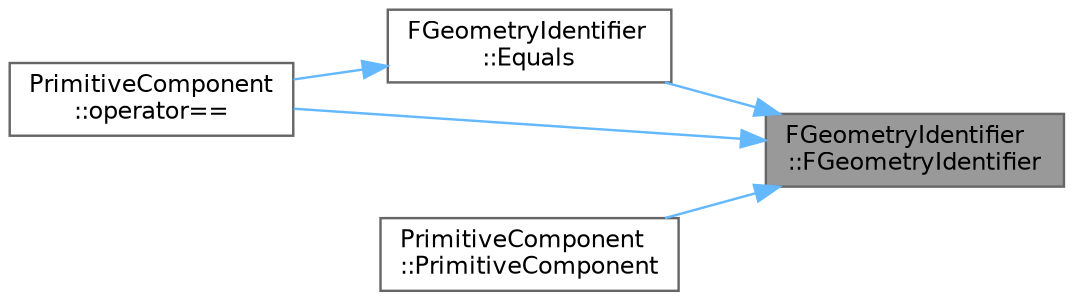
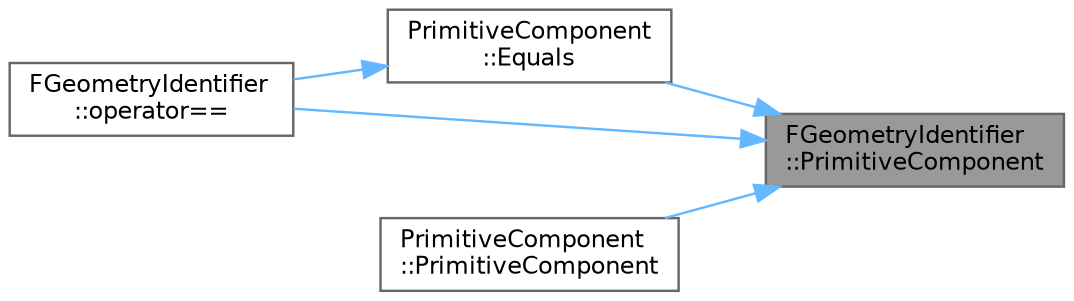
(530, 46) -> (530, 46)
(151, 99) -> (151, 99)
(915, 150) -> (915, 150)
